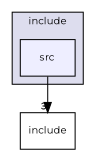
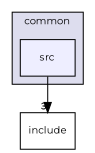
(48, 22) -> (48, 22)
